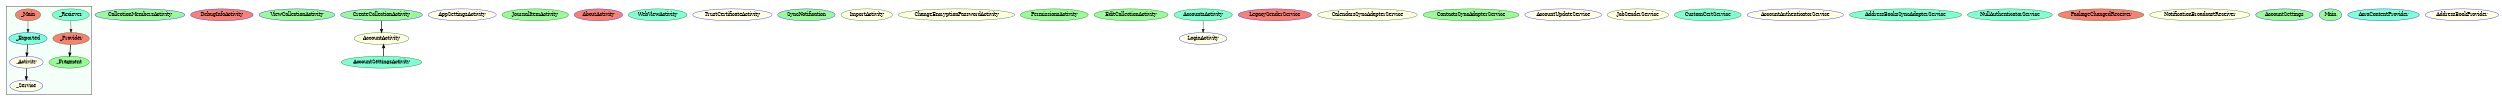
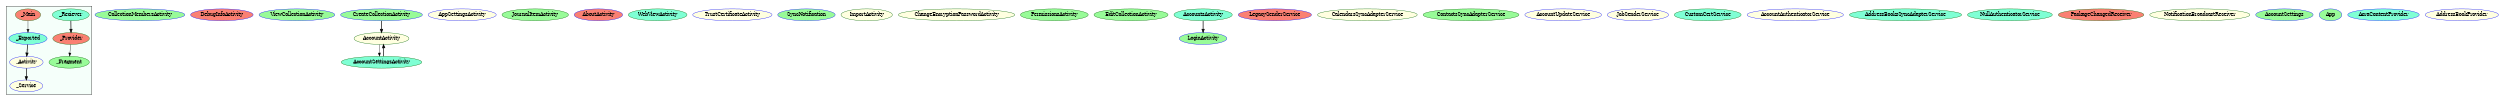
(1638, 15) -> (1638, 15)
(2330, 15) -> (2330, 15)
(71, 25) -> (71, 25)
(1203, 25) -> (1203, 25)
(1203, 39) -> (1203, 39)
(70, 49) -> (70, 49)
none -> (379, 49)
